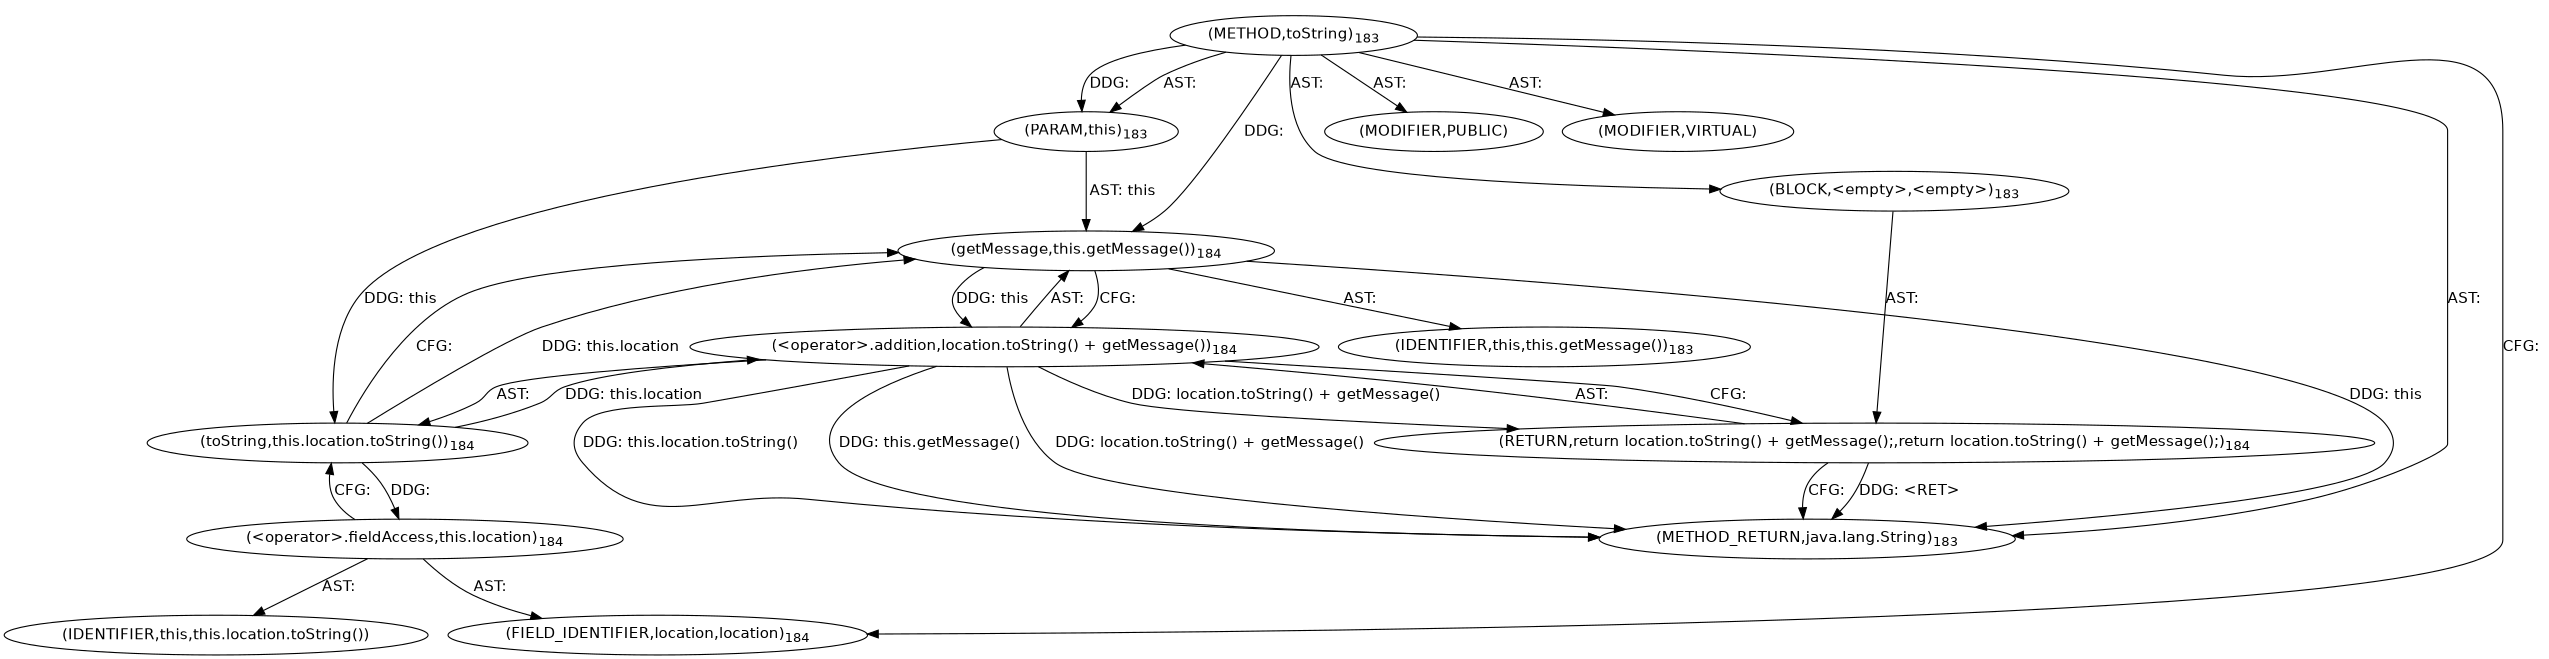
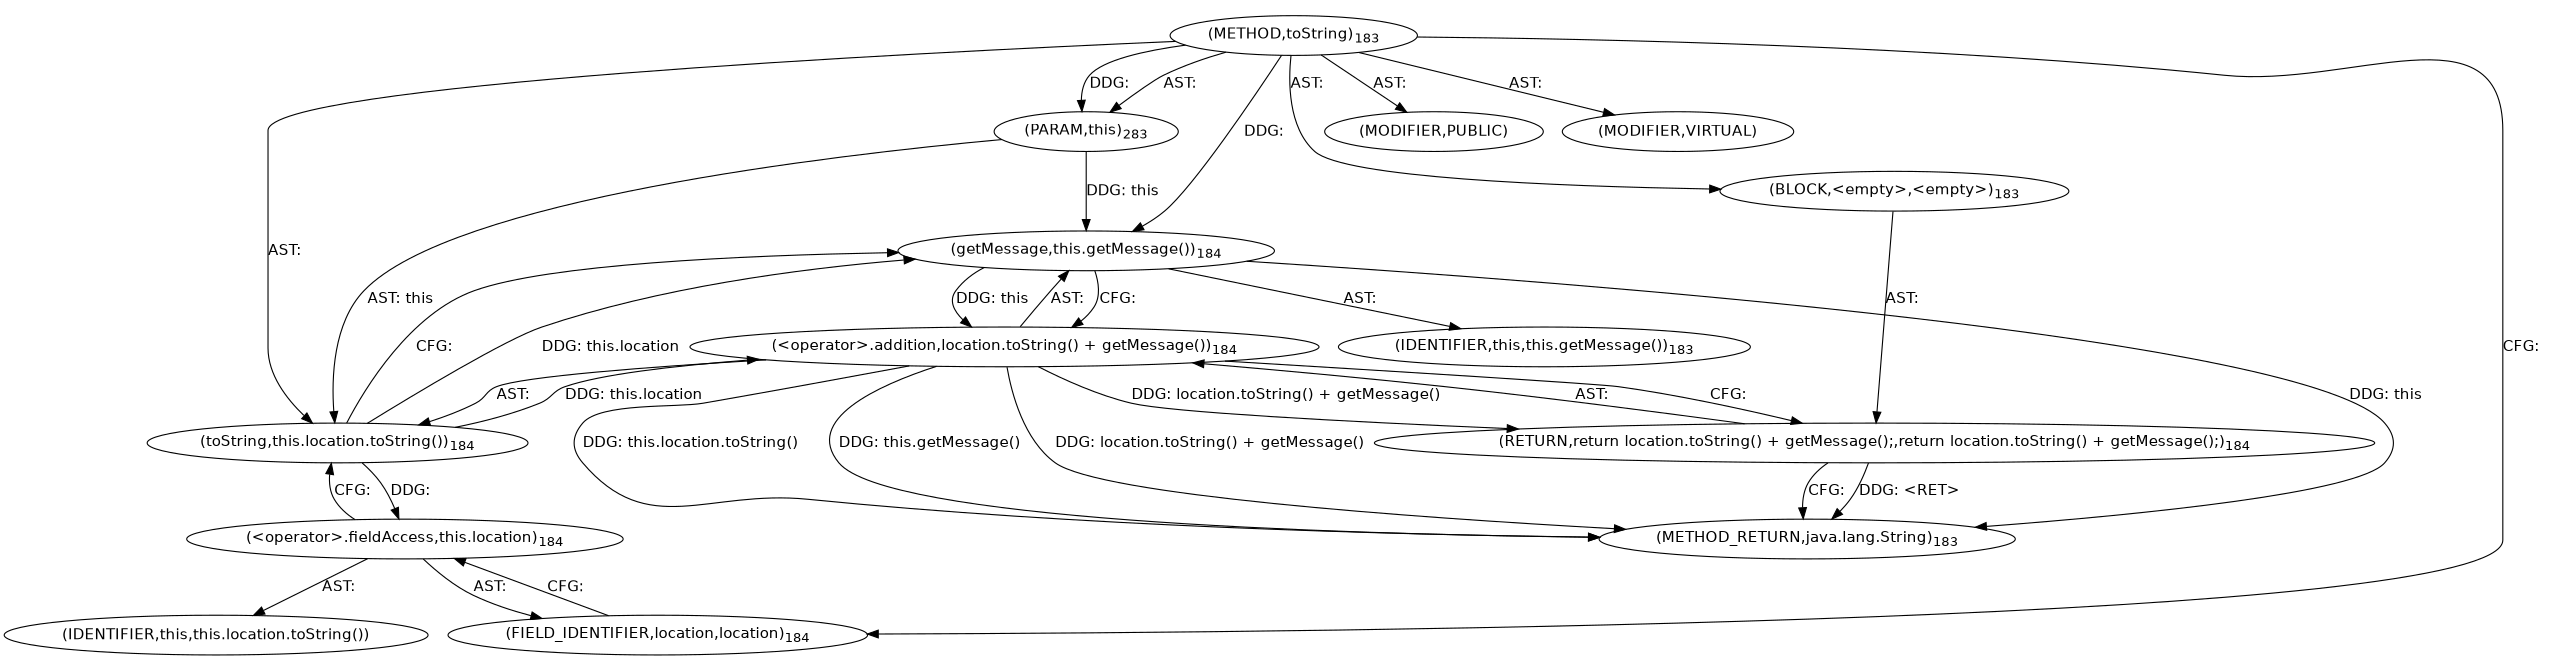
(2309, 94) -> (571, 78)
(1135, 130) -> (1135, 130)
(1123, 191) -> (1123, 191)
(401, 299) -> (401, 299)
none -> (537, 589)
